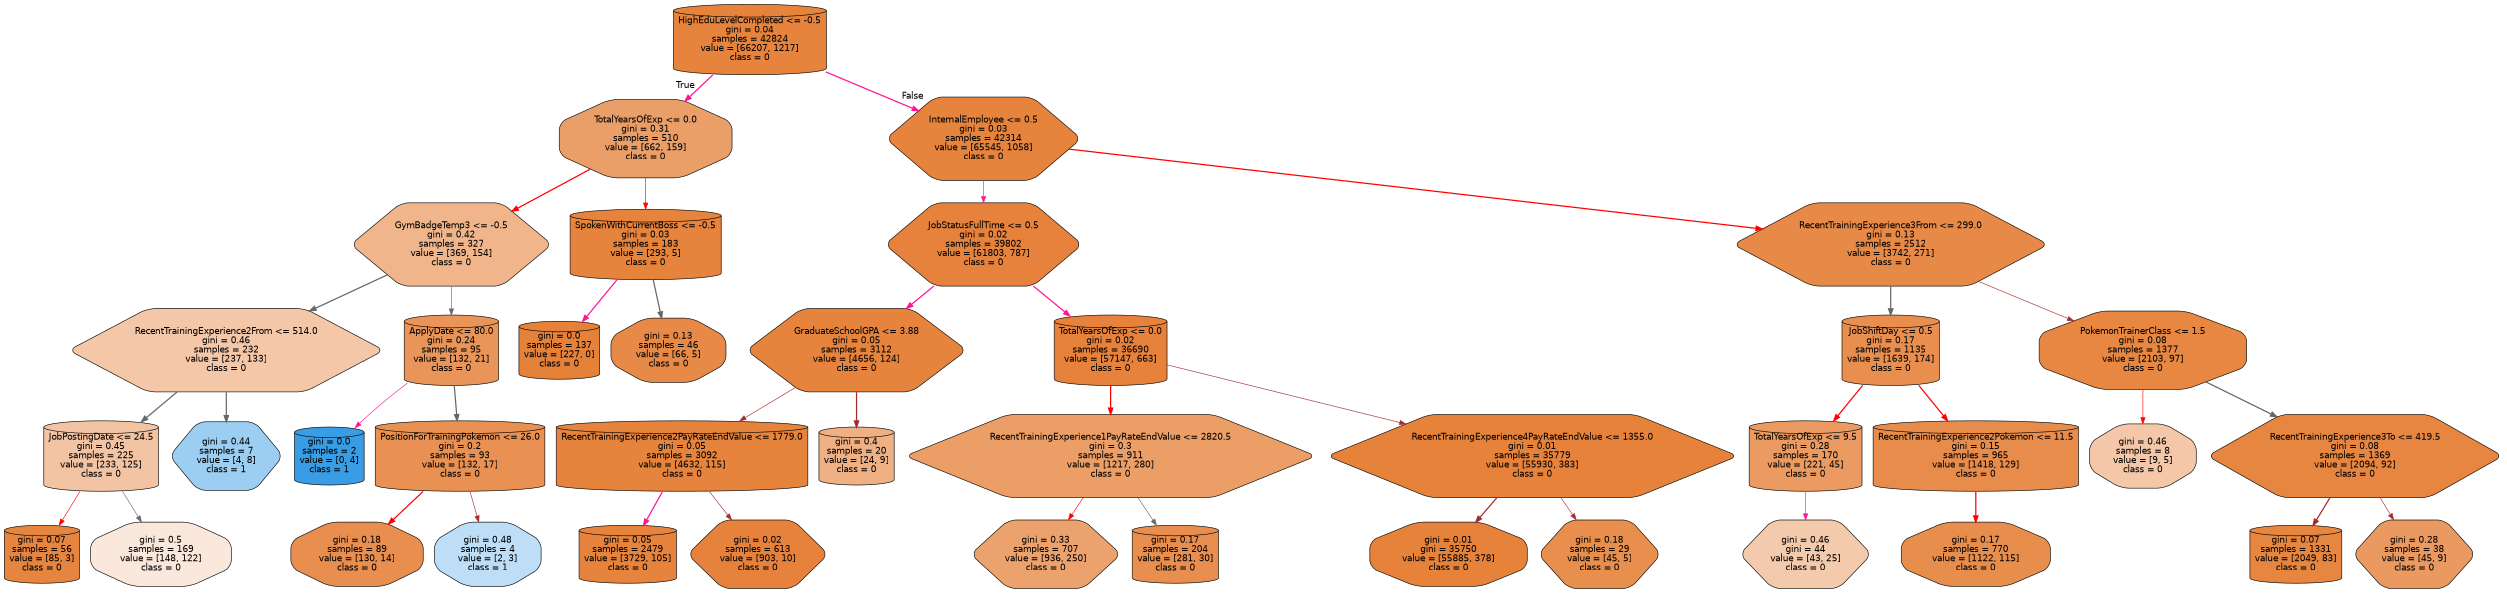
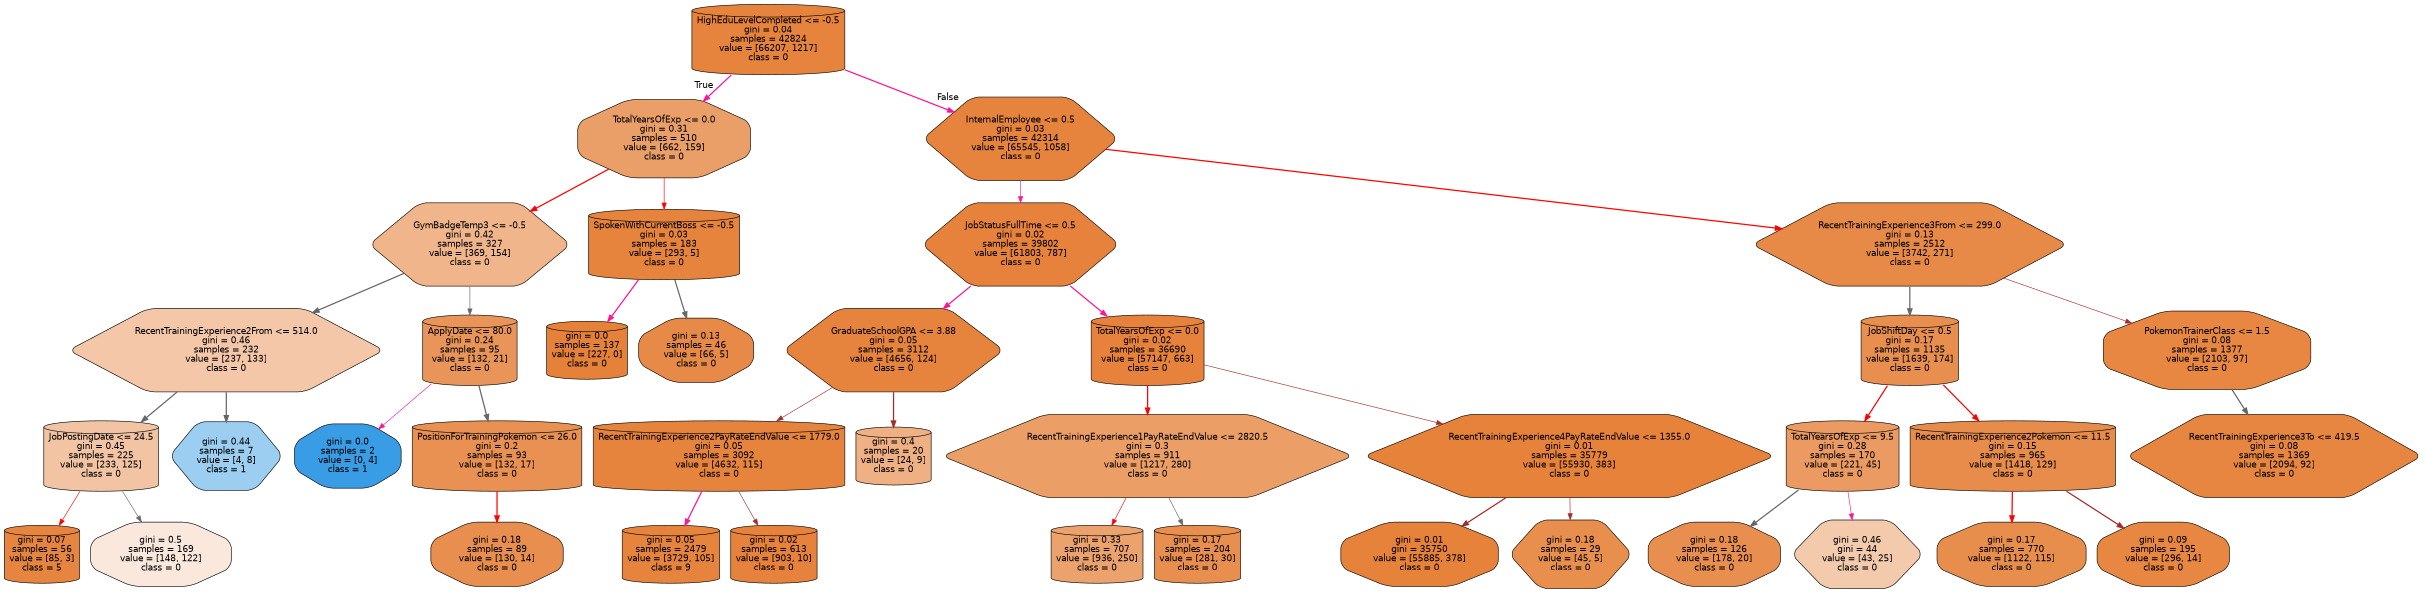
(329, 456) -> (348, 456)
(2143, 456) -> none
(42, 554) -> (42, 554)
(488, 554) -> none
(628, 554) -> (671, 554)
(758, 554) -> (774, 554)
(1046, 554) -> (1097, 554)
none -> (1714, 554)
none -> (2163, 554)
(2296, 554) -> none
(2414, 554) -> none
